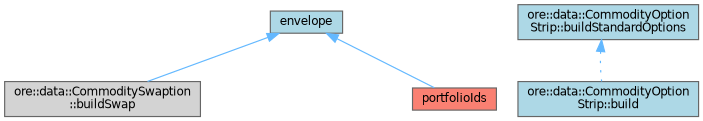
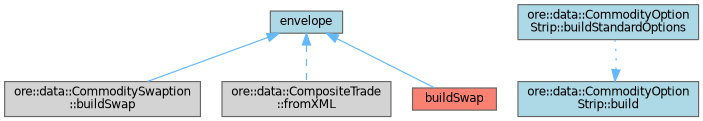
(601, 66) -> (616, 55)
none -> (306, 99)
(454, 99) -> (454, 99)
